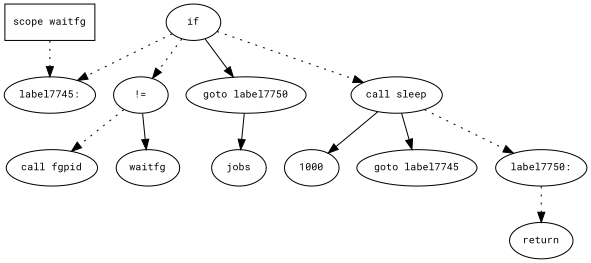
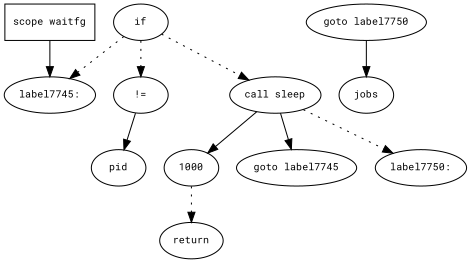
(50, 54) -> (50, 54)
(216, 54) -> none
(52, 168) -> none
(148, 168) -> (119, 168)
(541, 199) -> (191, 199)
